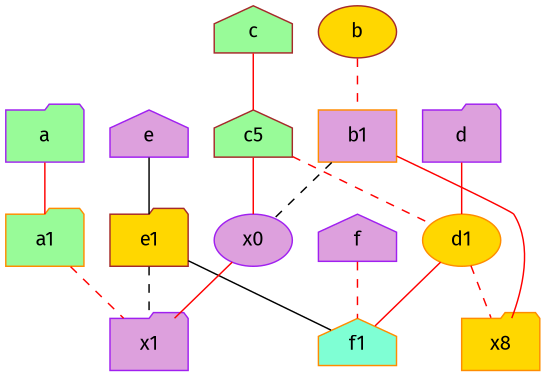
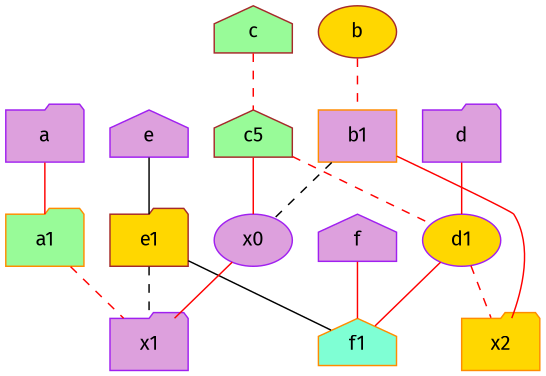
(253, 82) -> (253, 82)
(45, 136) -> (45, 136)
(462, 240) -> (462, 240)
(357, 290) -> (357, 290)
(501, 344) -> (501, 344)
